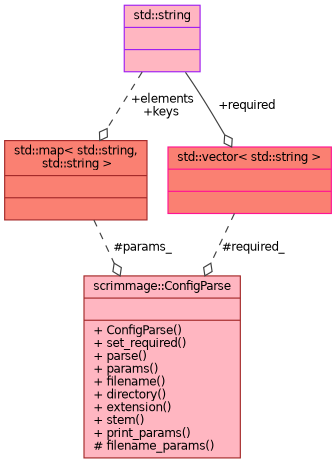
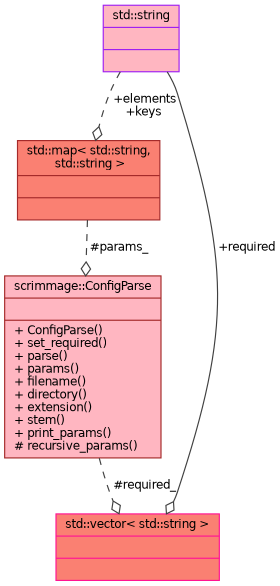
(223, 238) -> (105, 480)
(154, 446) -> (76, 446)
